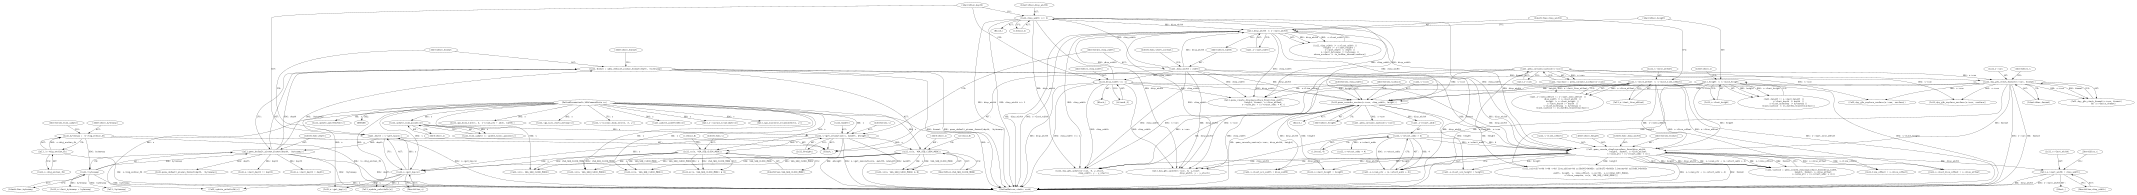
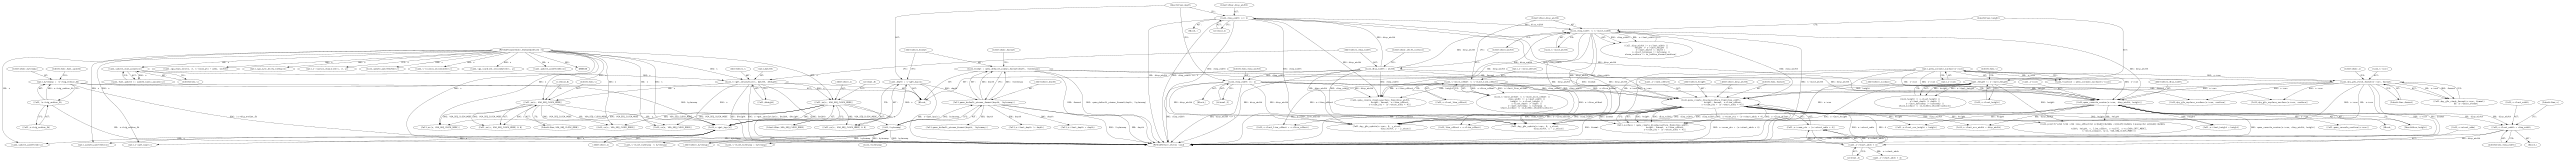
(1393, 113) -> (2410, 114)
none -> (646, 145)
